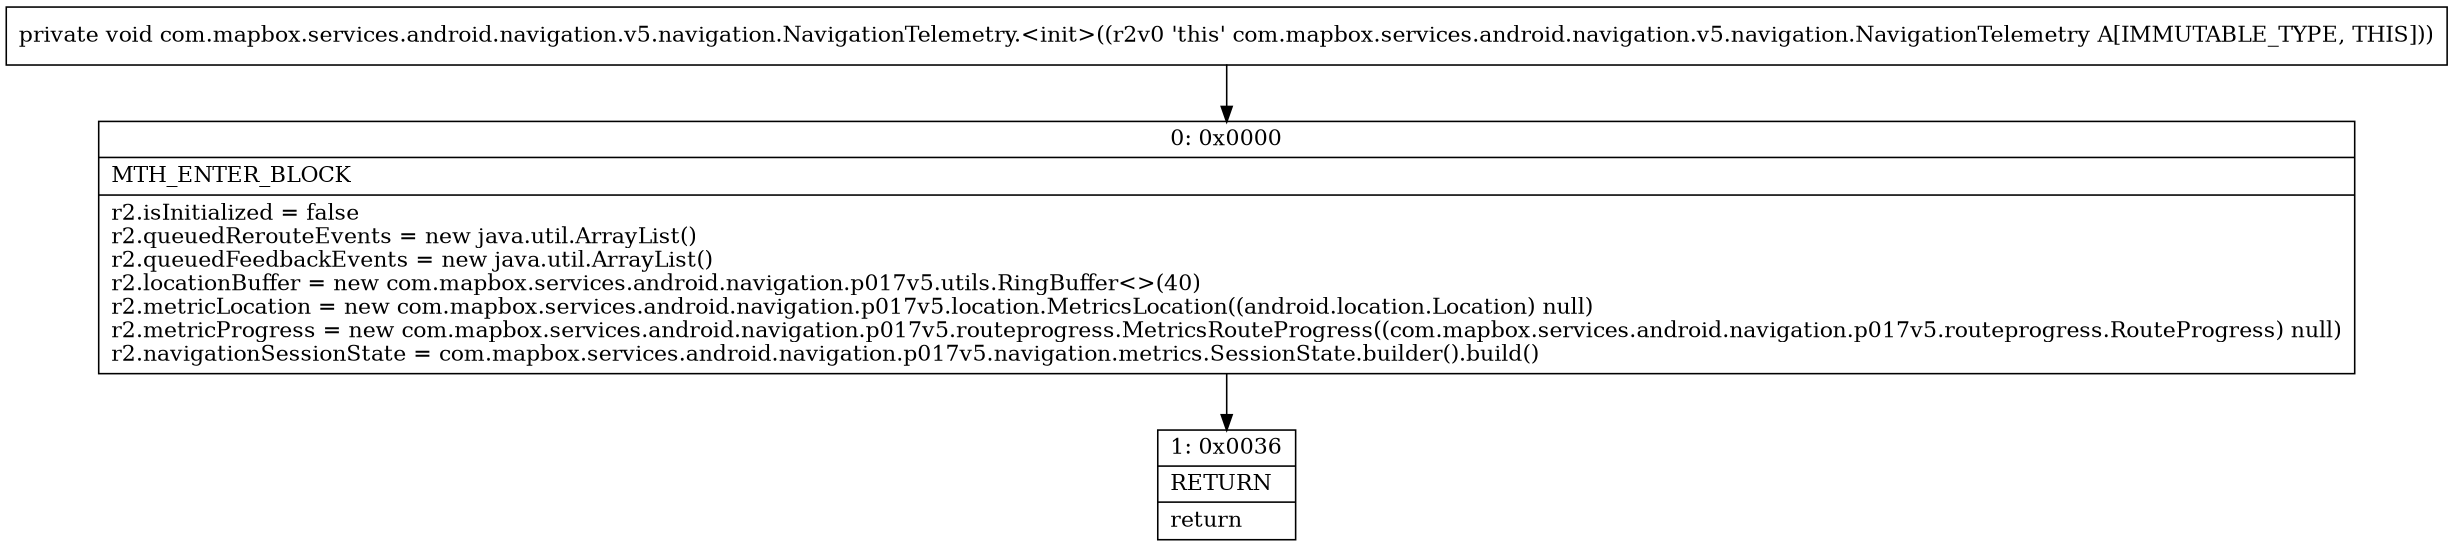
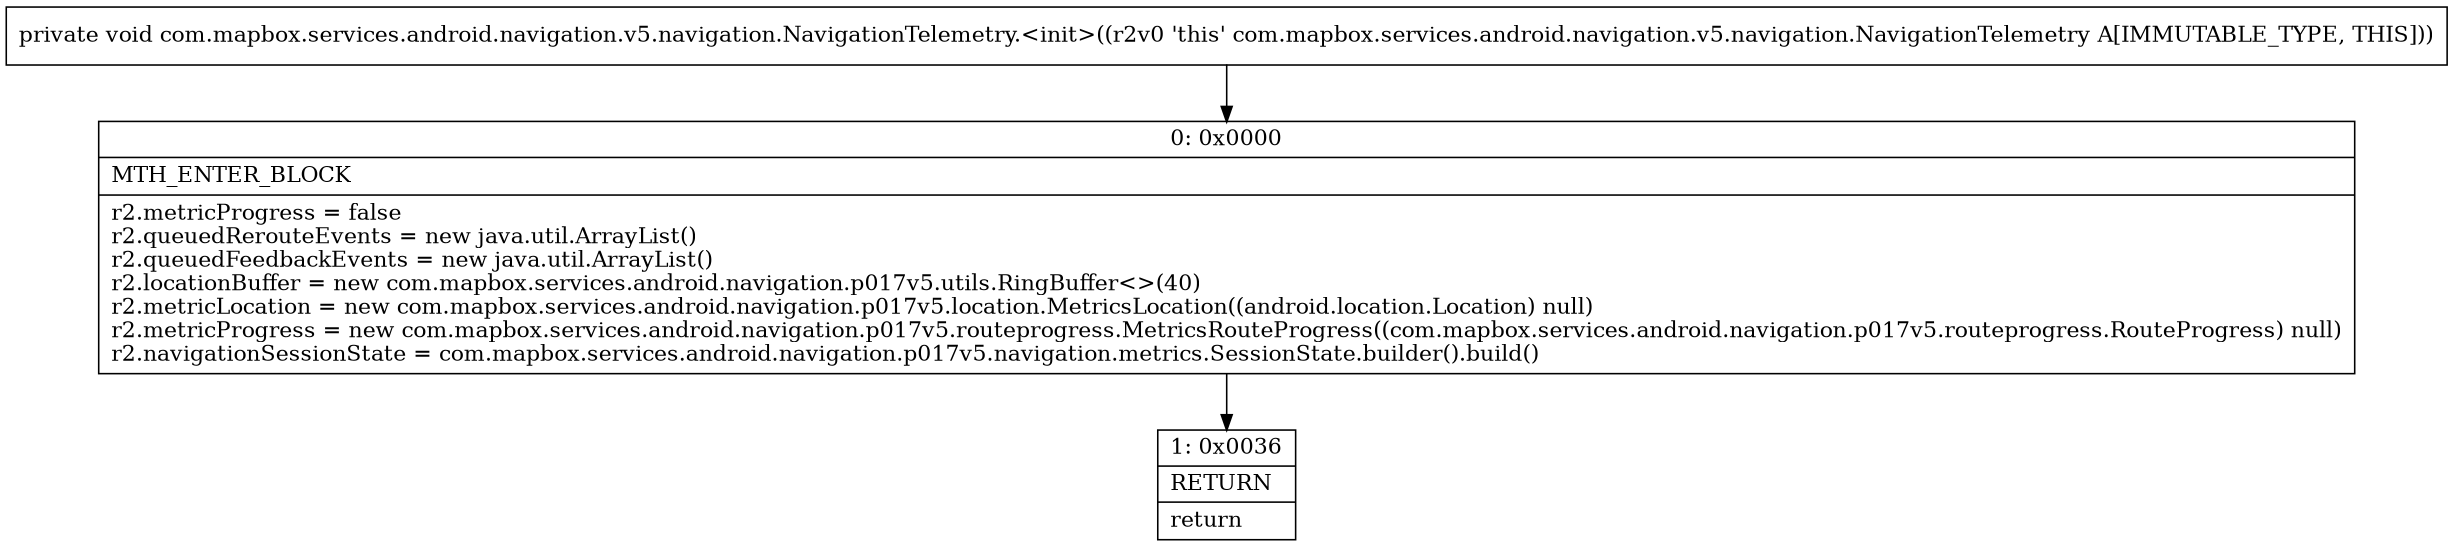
(236, 213) -> (257, 213)
